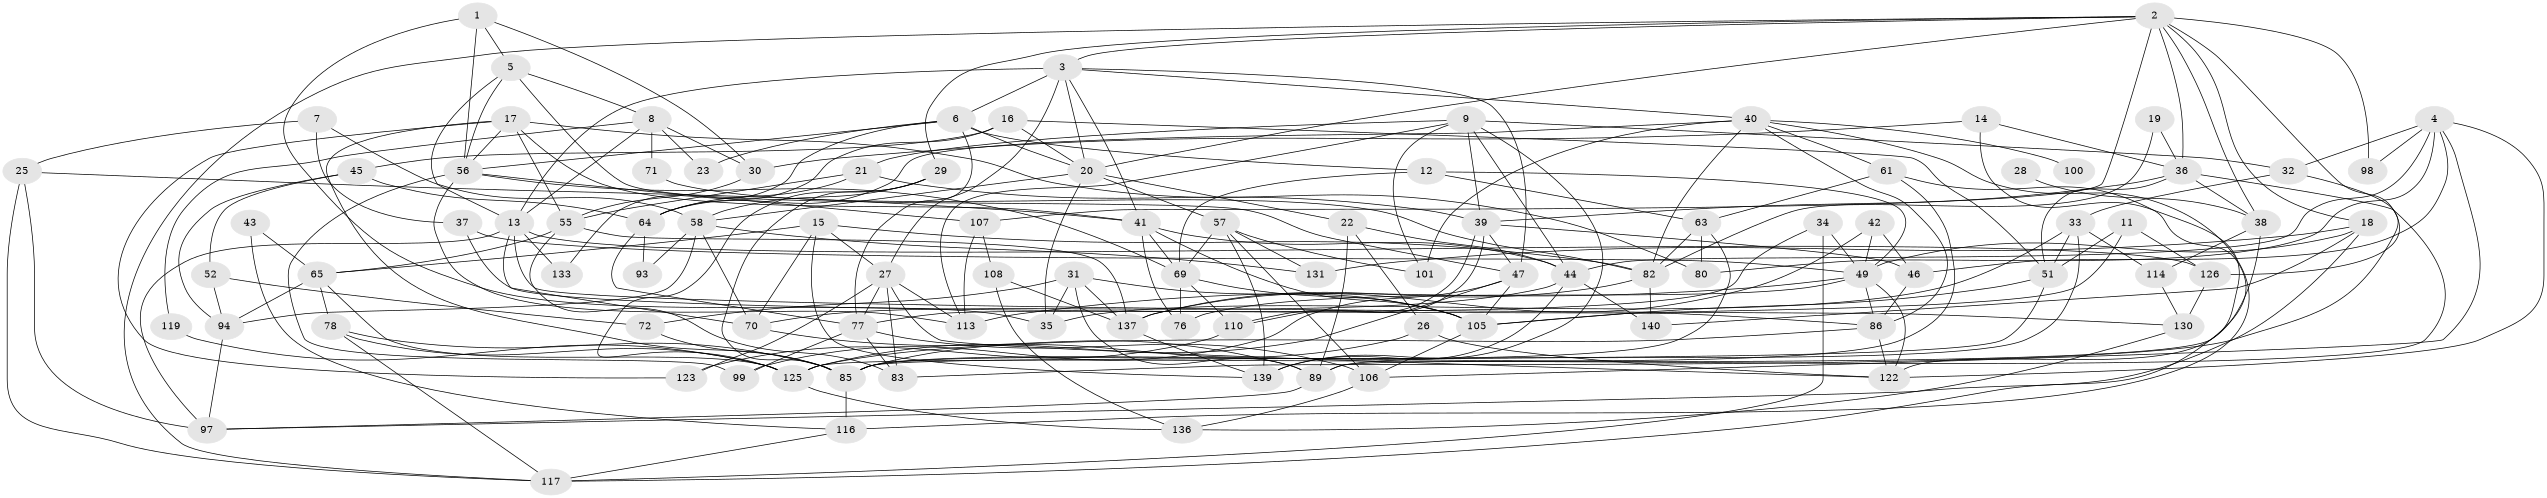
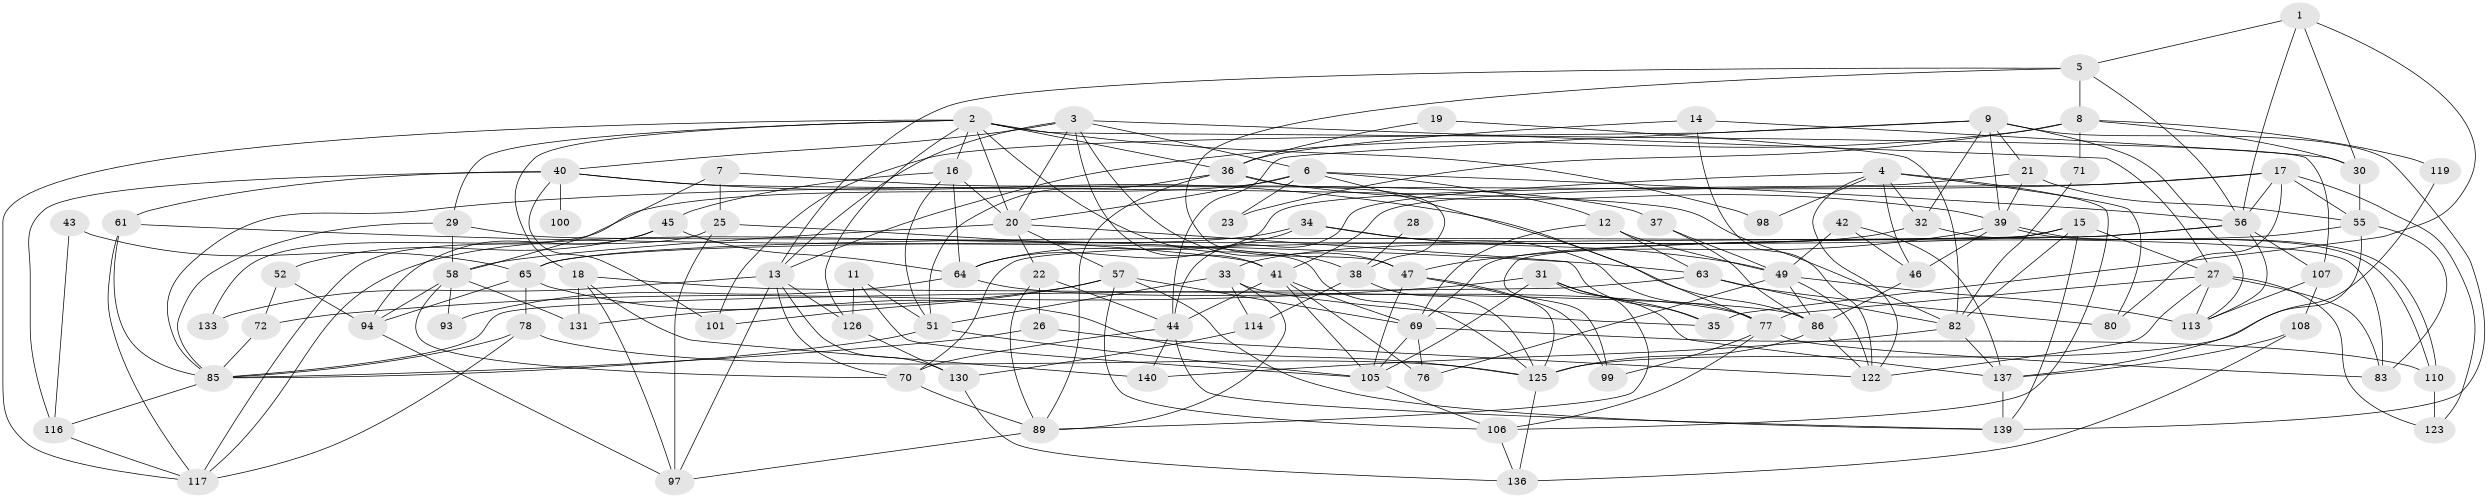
(1606, 28) -> (963, 145)
(1188, 137) -> (1134, 249)
(2055, 244) -> (899, 290)
